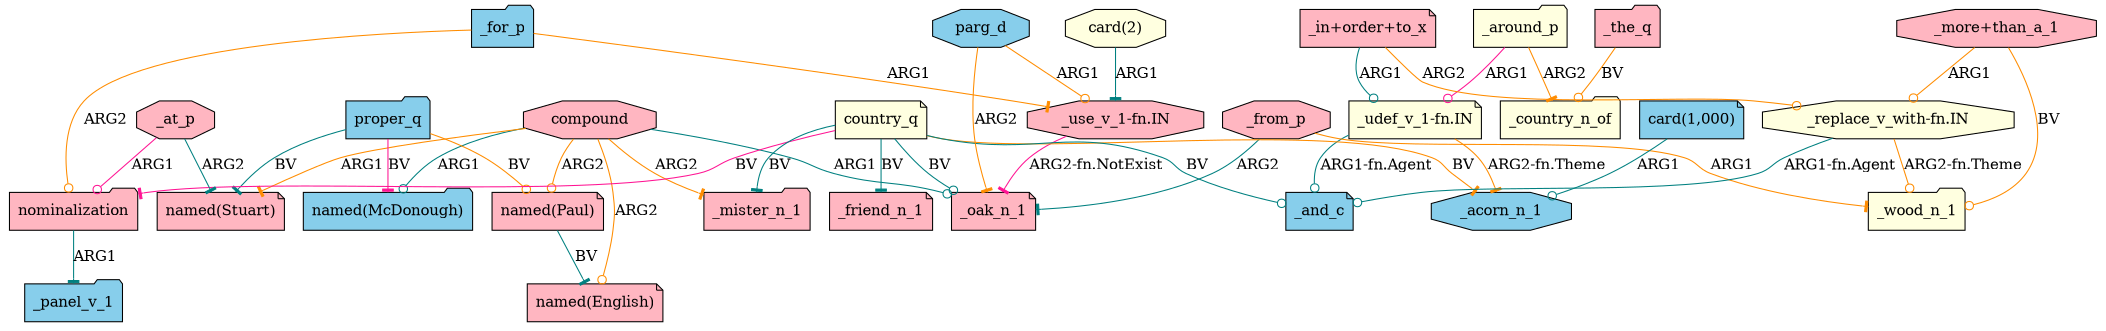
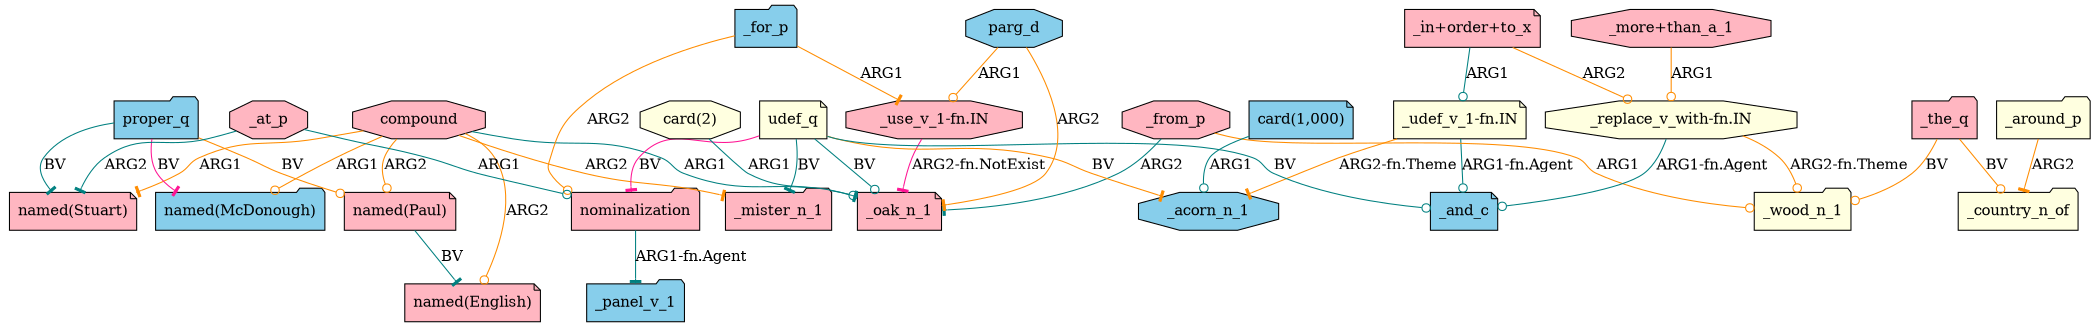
(1116, 71) -> (762, 180)
(1480, 73) -> none
(881, 120) -> (793, 120)
(2037, 140) -> (1905, 178)
(1593, 146) -> (1485, 144)
(451, 151) -> (330, 161)
(129, 162) -> (434, 160)
(881, 211) -> none
(95, 257) -> (691, 257)
